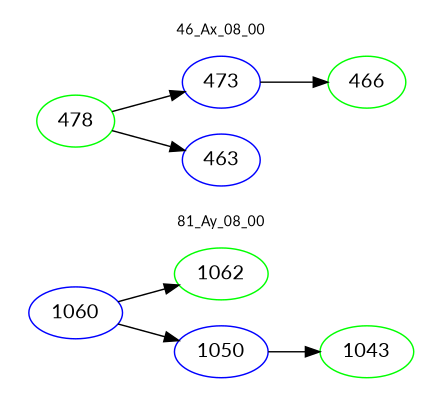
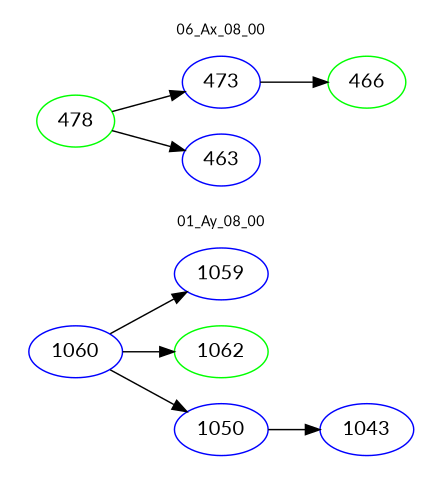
(221, 31) -> (221, 31)
(221, 223) -> (221, 223)
none -> (221, 274)
(367, 352) -> (367, 430)
